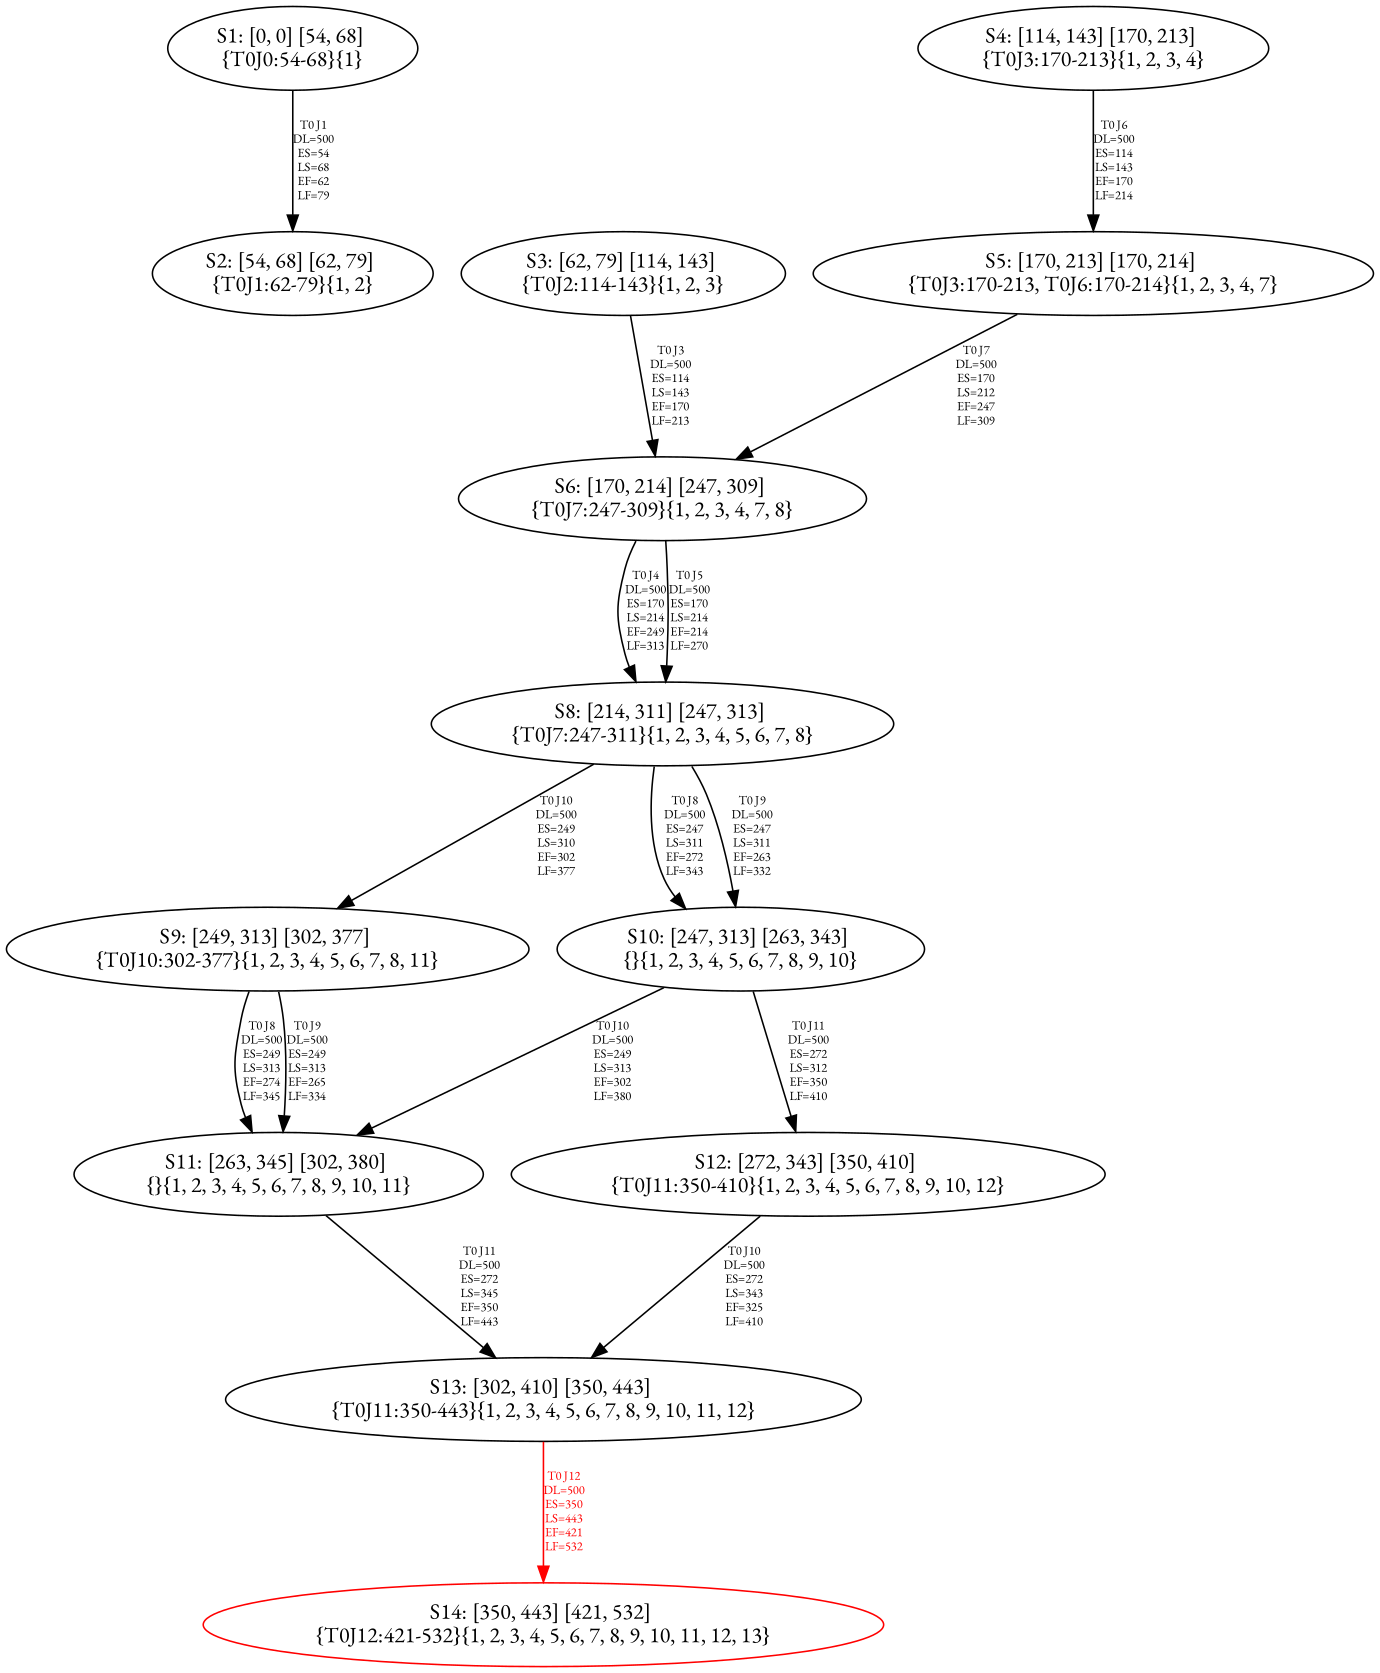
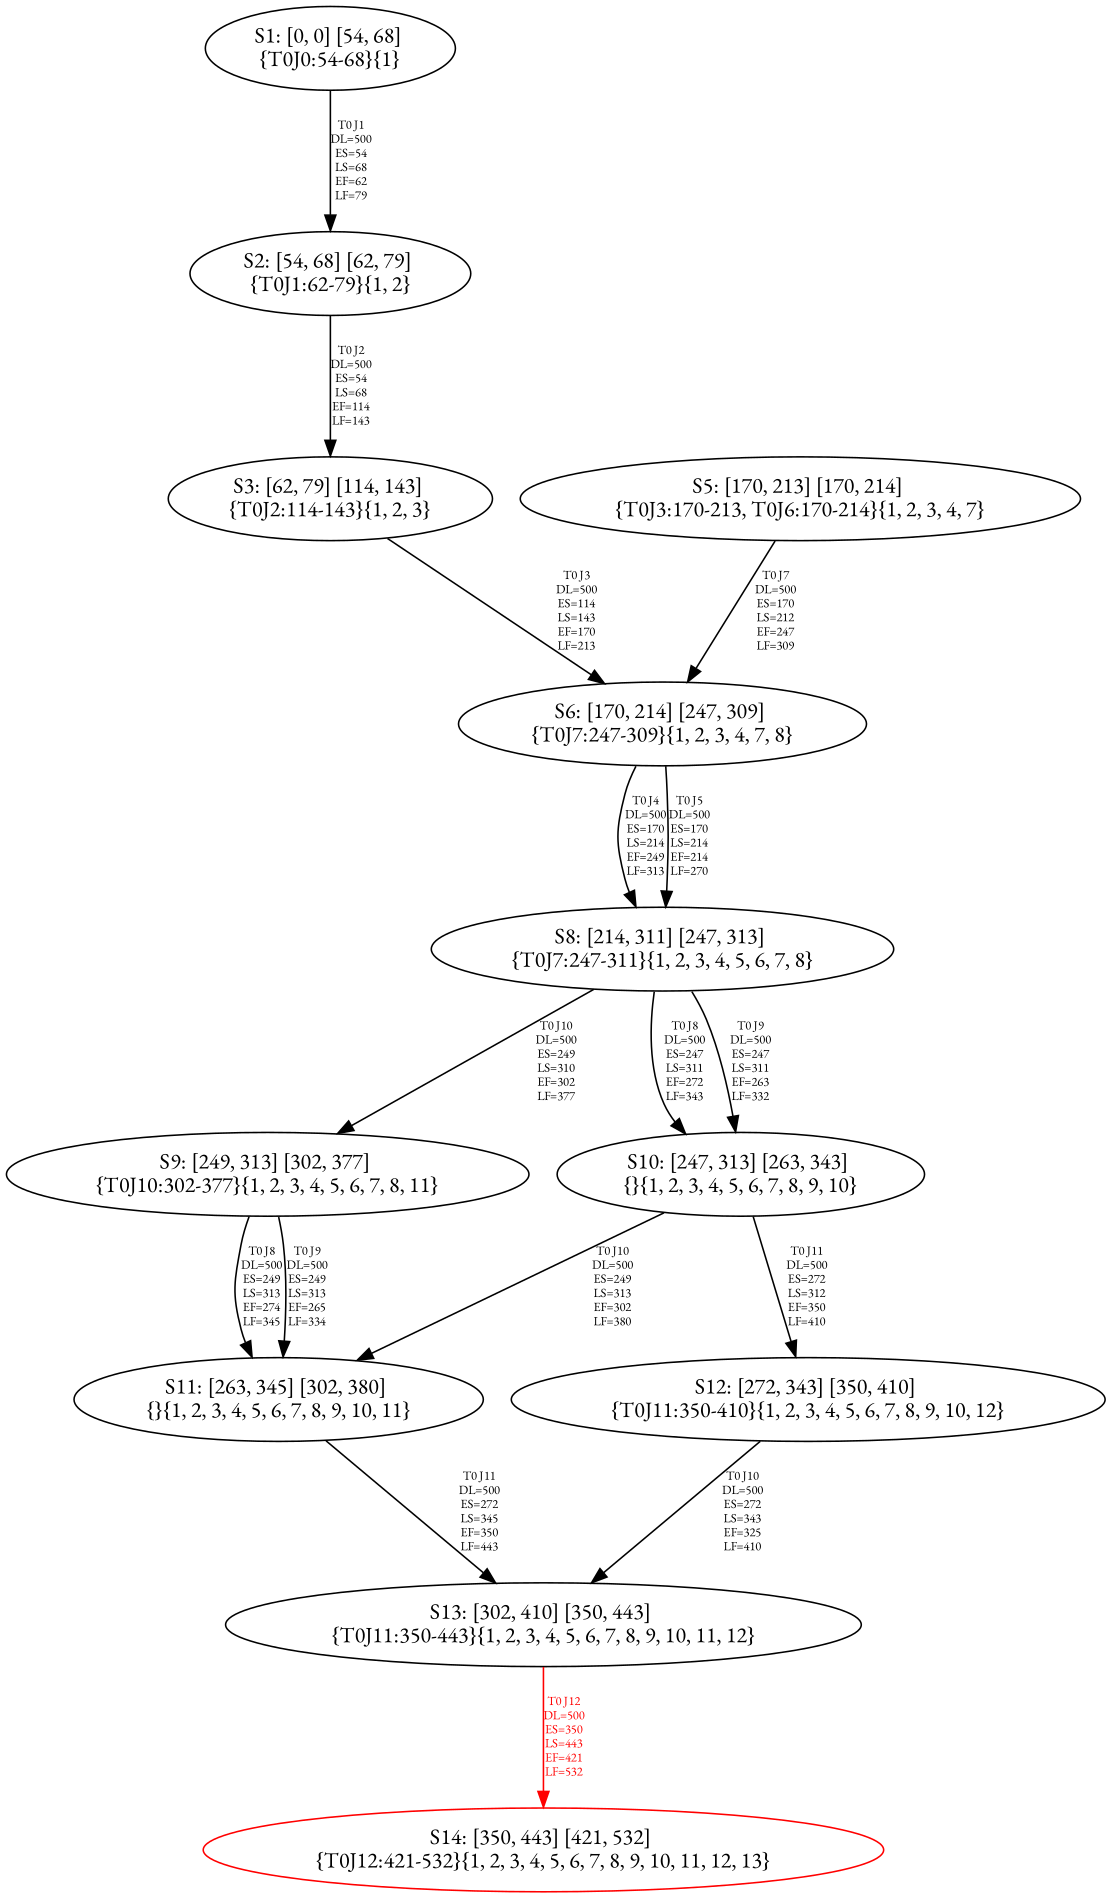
(1093, 48) -> none
none -> (330, 378)
